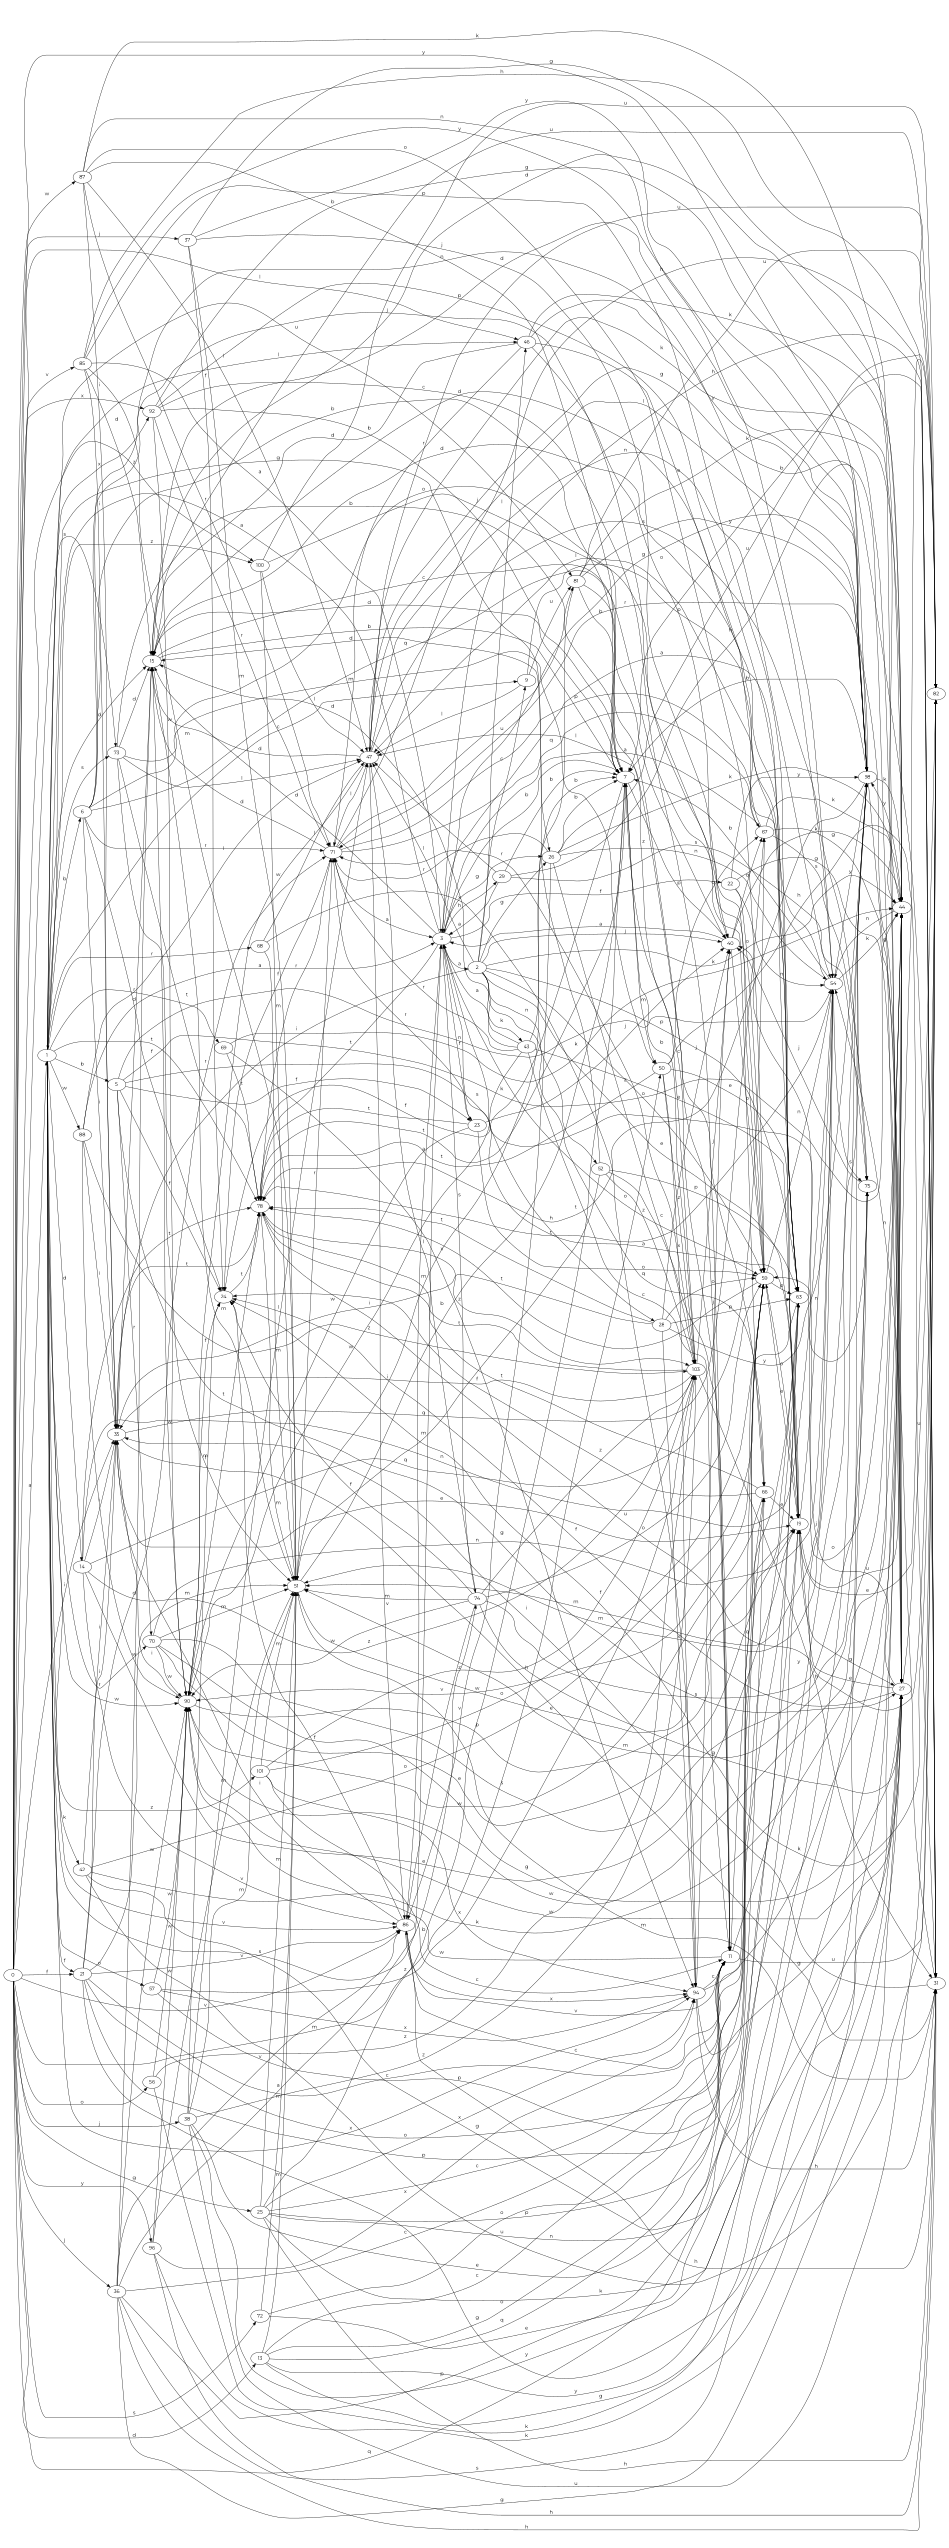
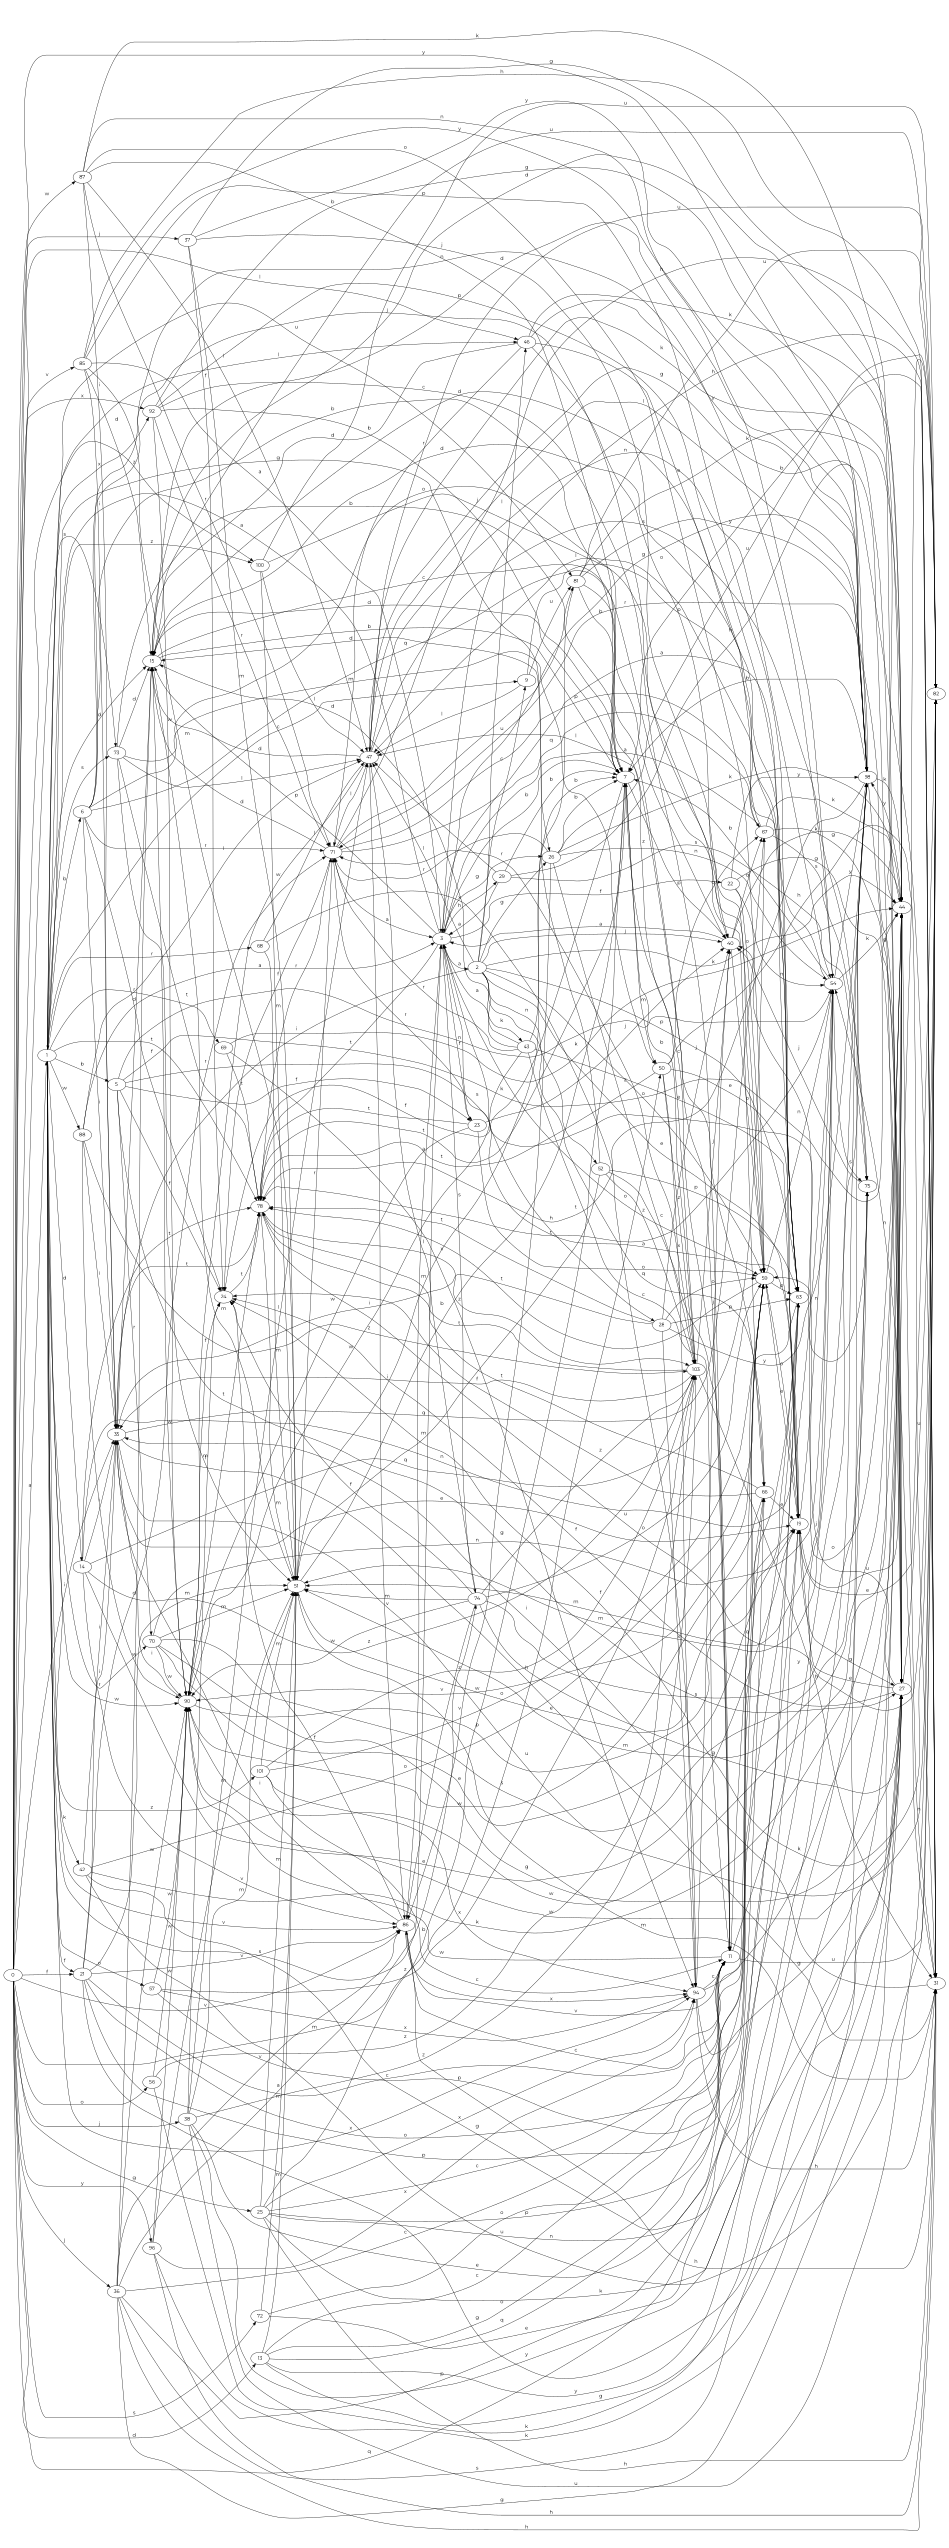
(296, 795) -> (296, 795)
(853, 941) -> (909, 1444)
none -> (921, 1775)
